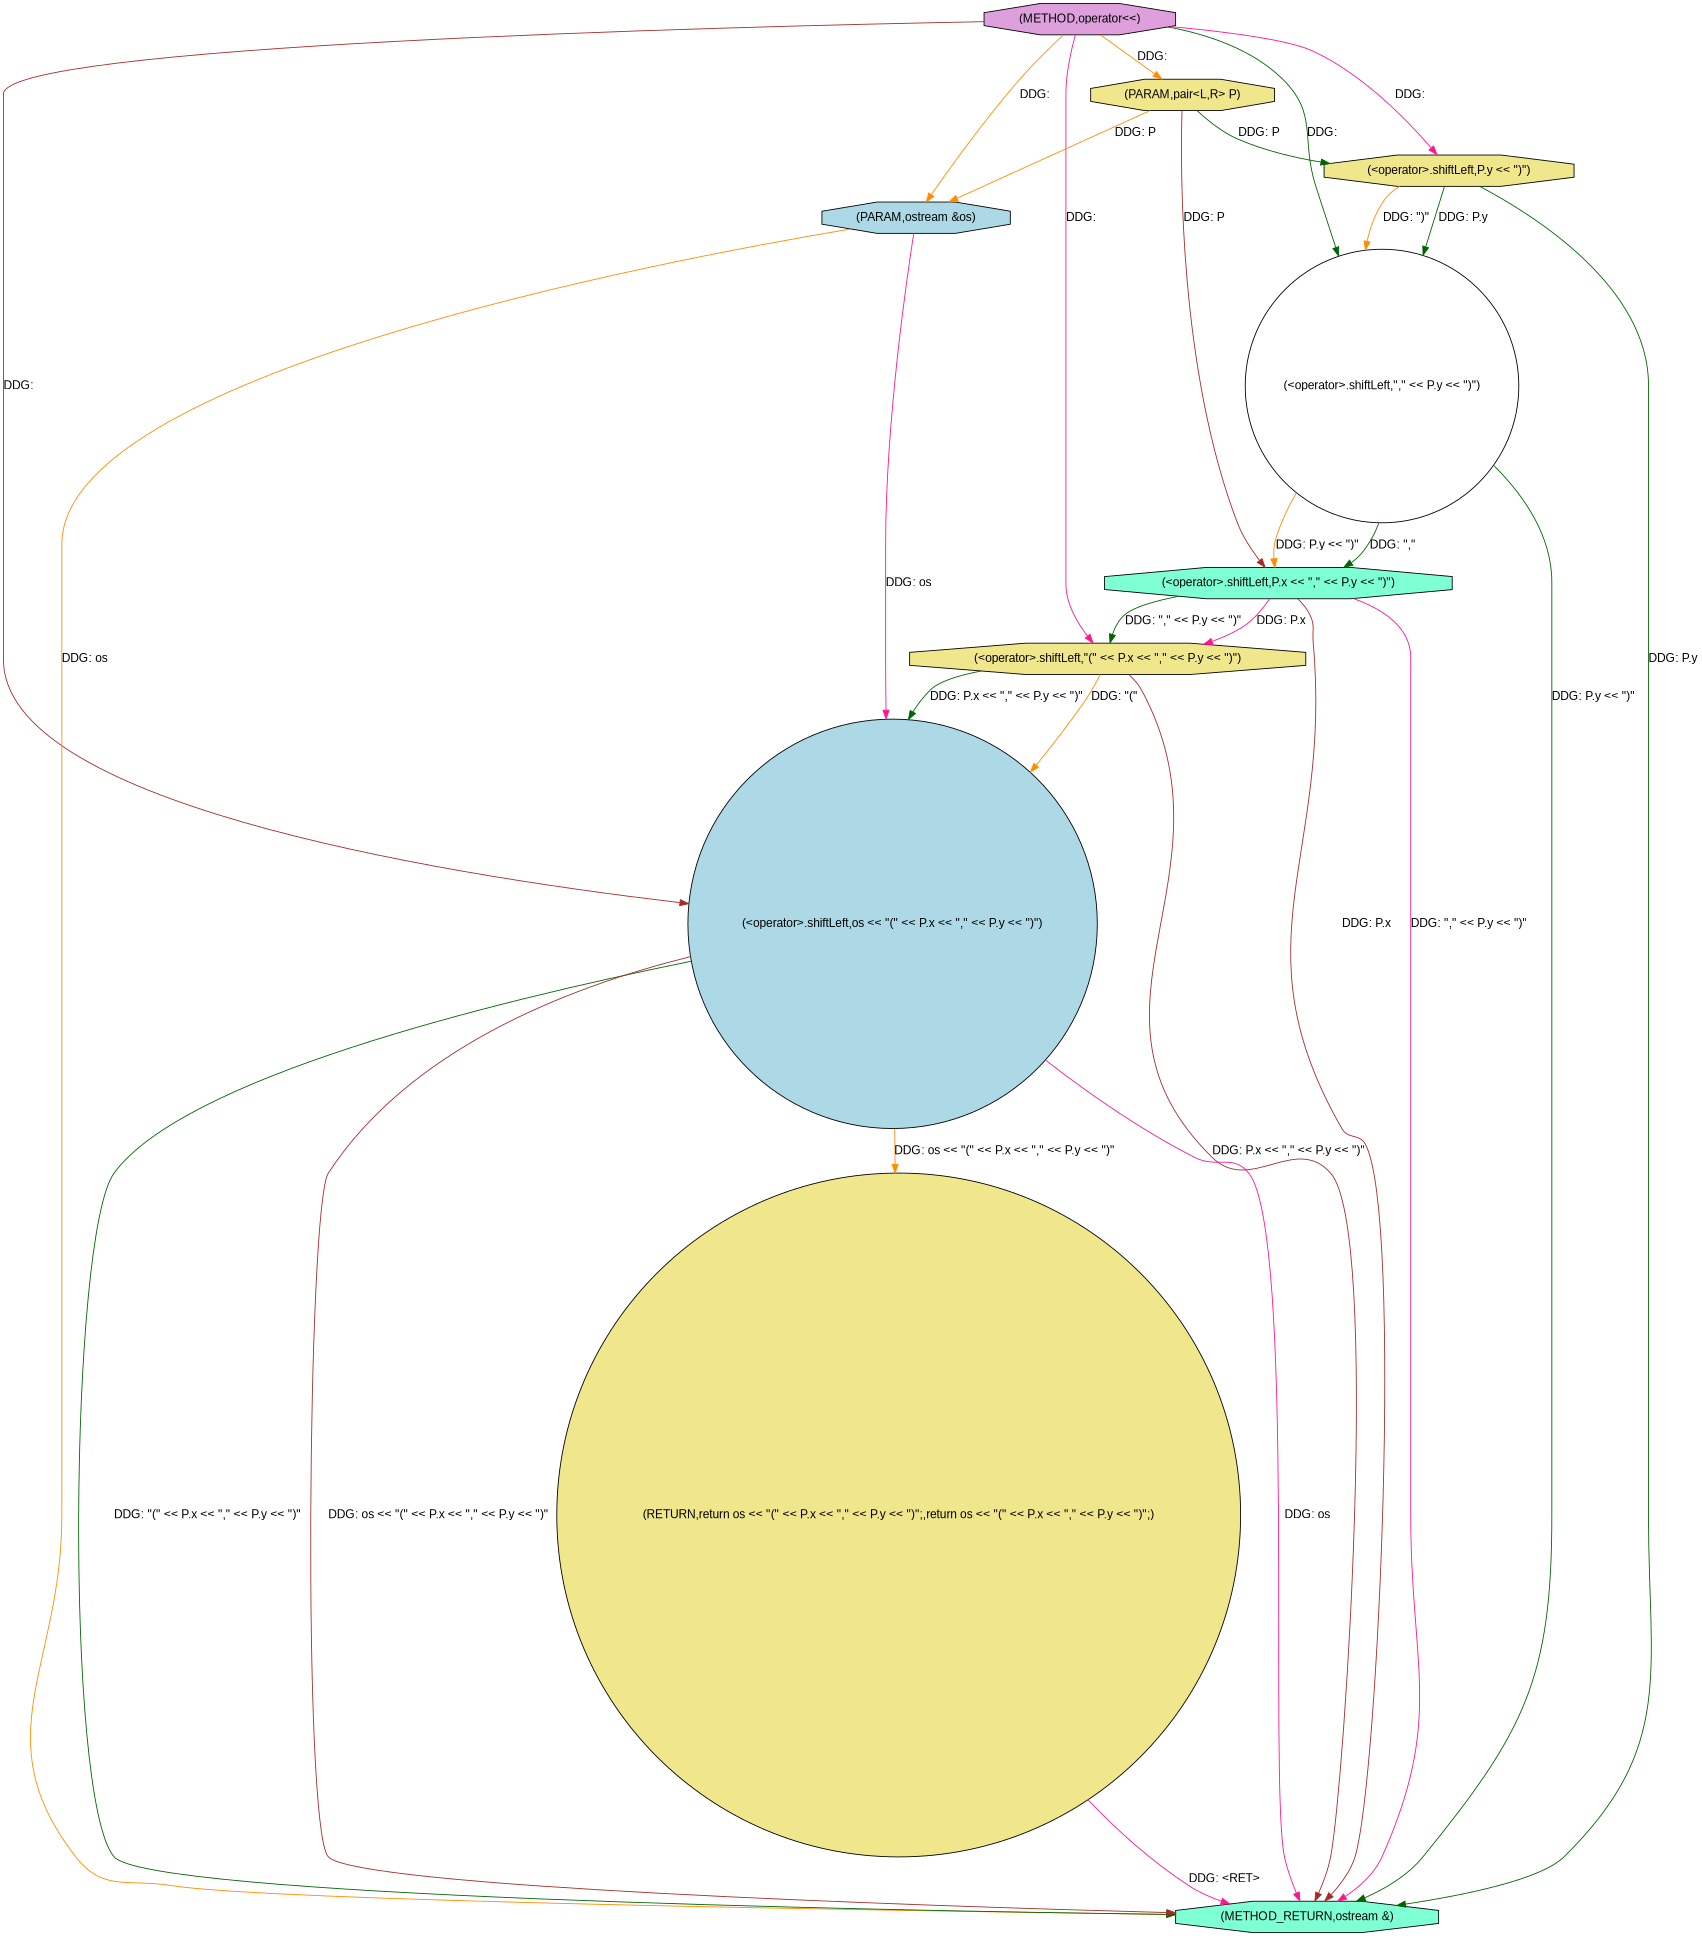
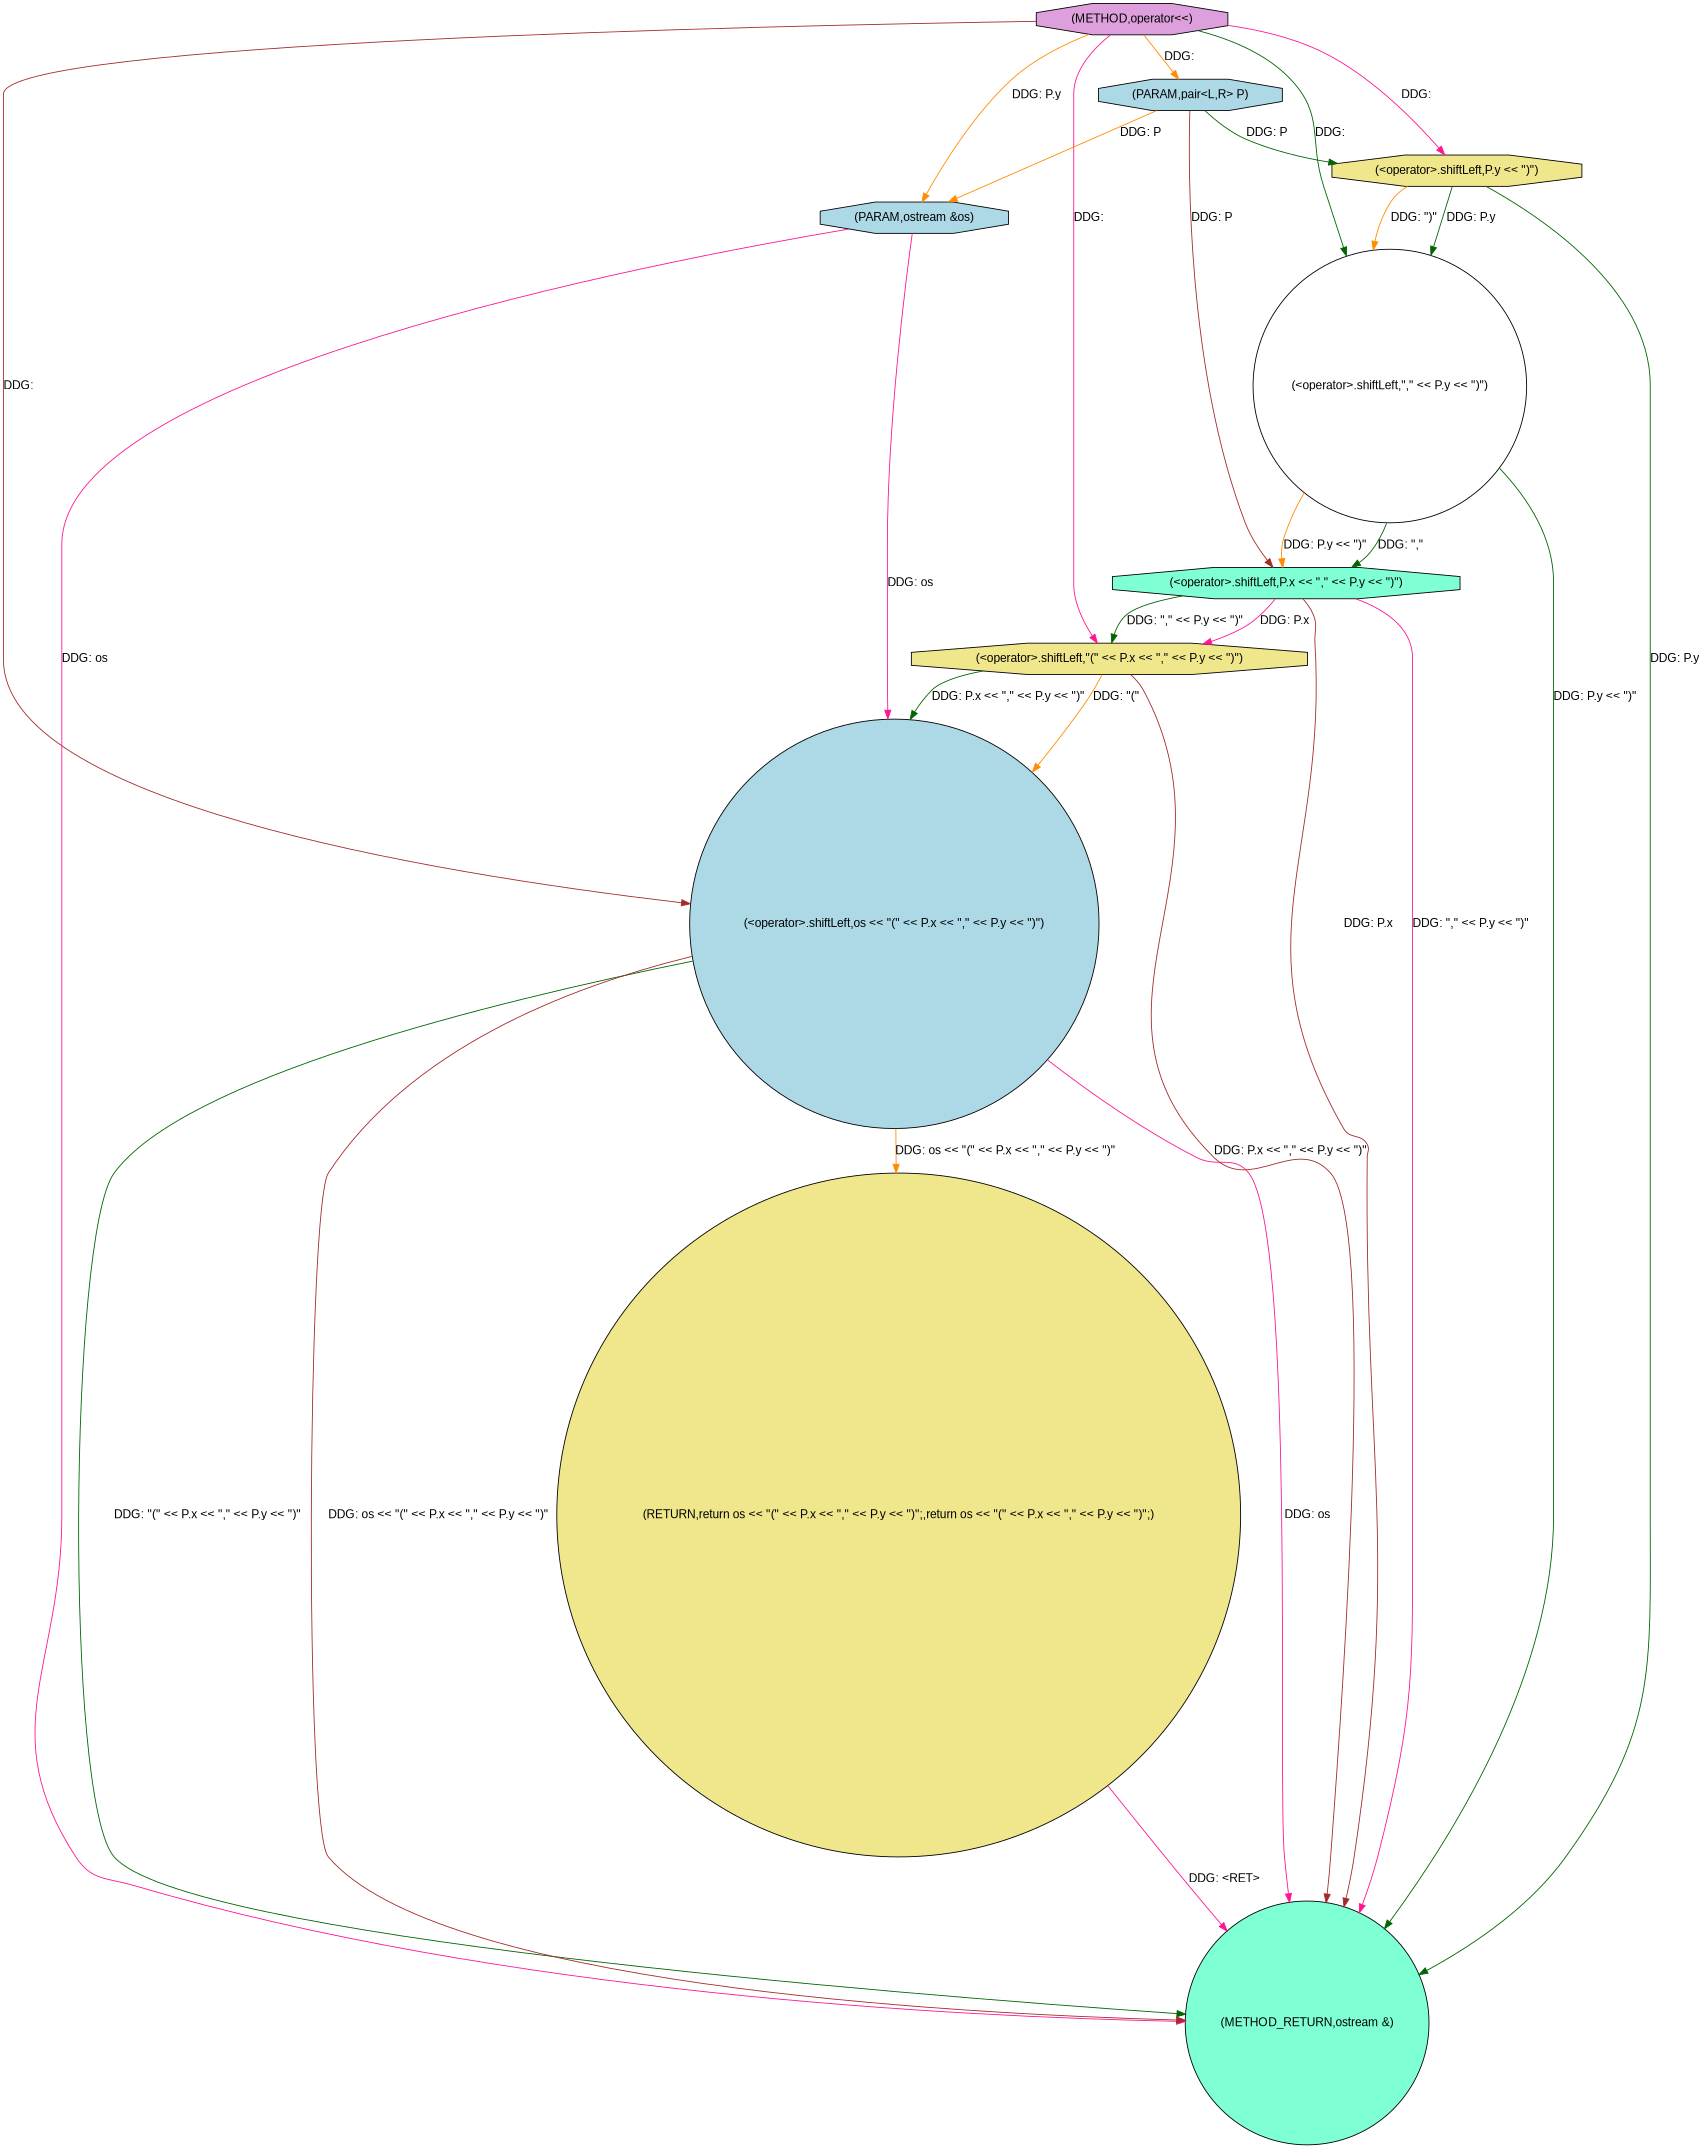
(1037, 95) -> (1037, 95)
(1183, 95) -> (1190, 95)
(62, 1318) -> (62, 1328)
(1307, 1917) -> (1307, 2023)
